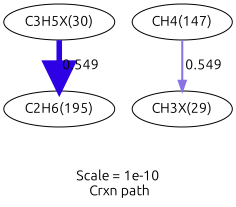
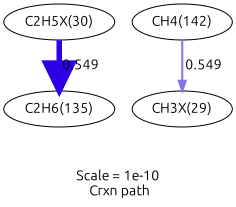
(59, 22) -> (59, 22)
(182, 22) -> (182, 22)
(59, 109) -> (59, 109)
